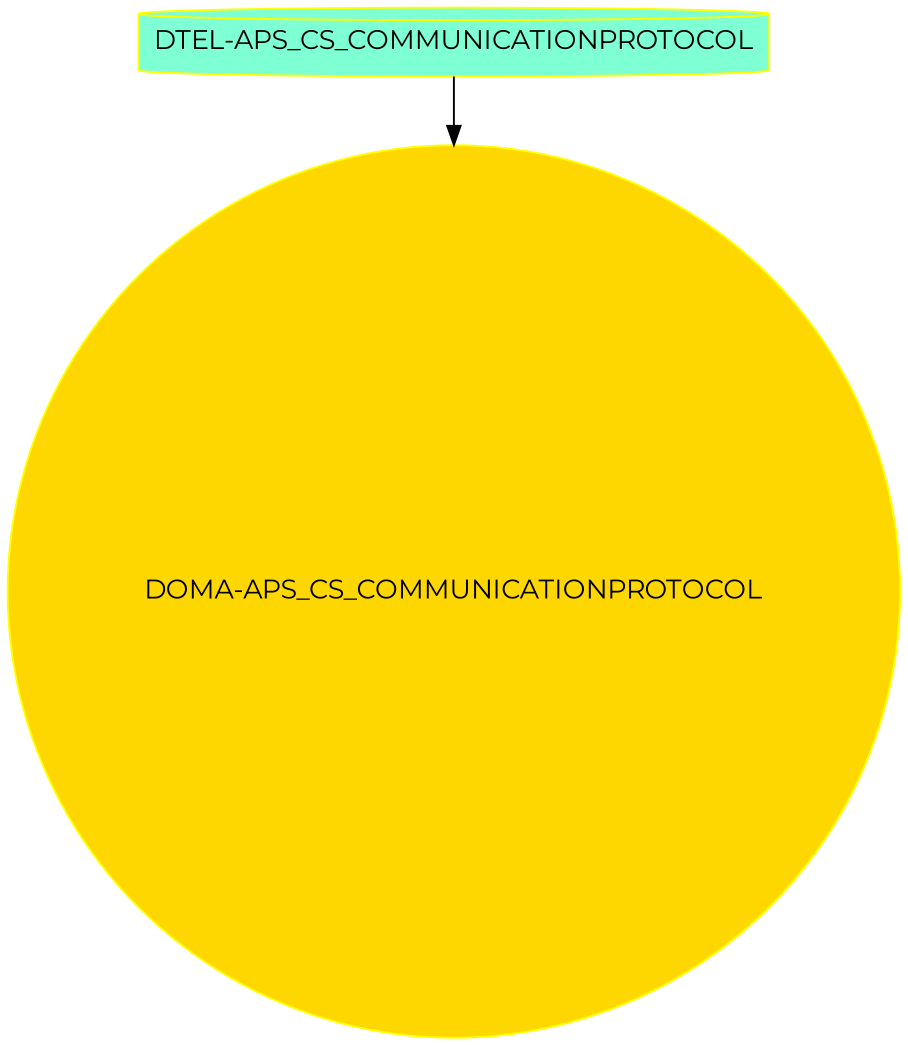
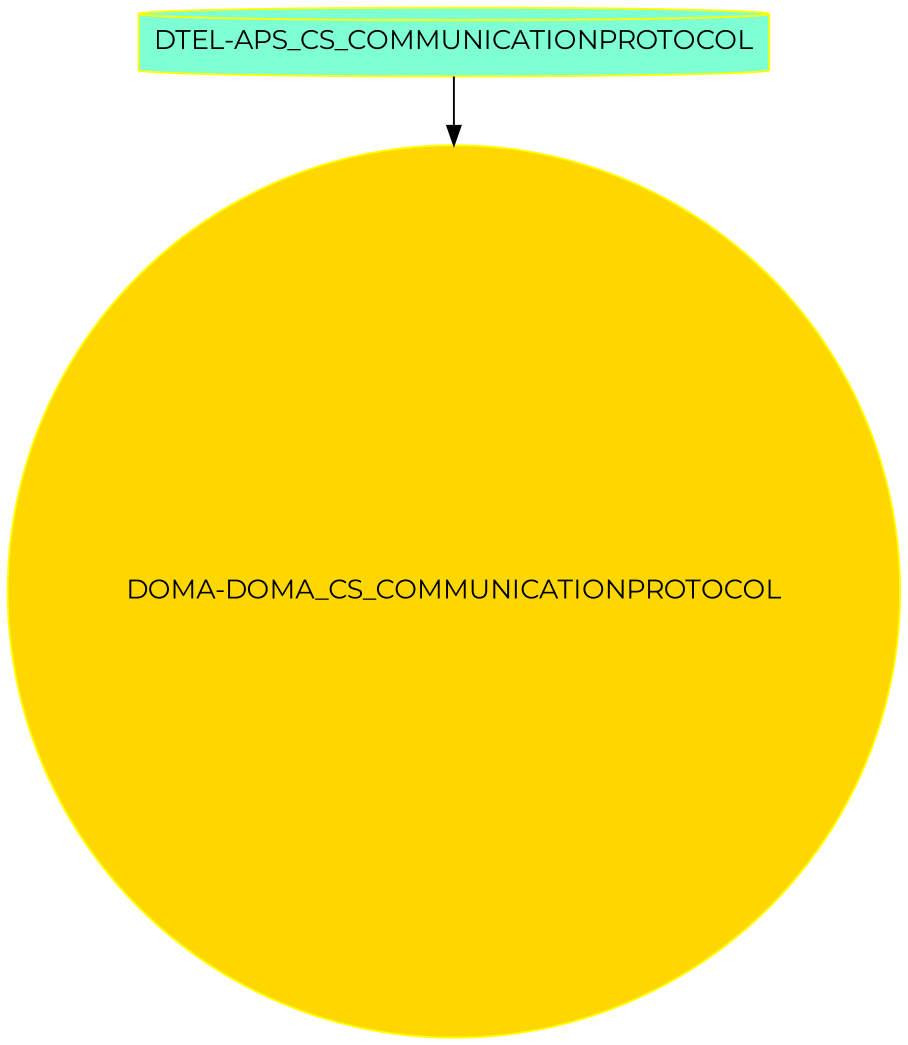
(454, 591) -> (454, 591)
